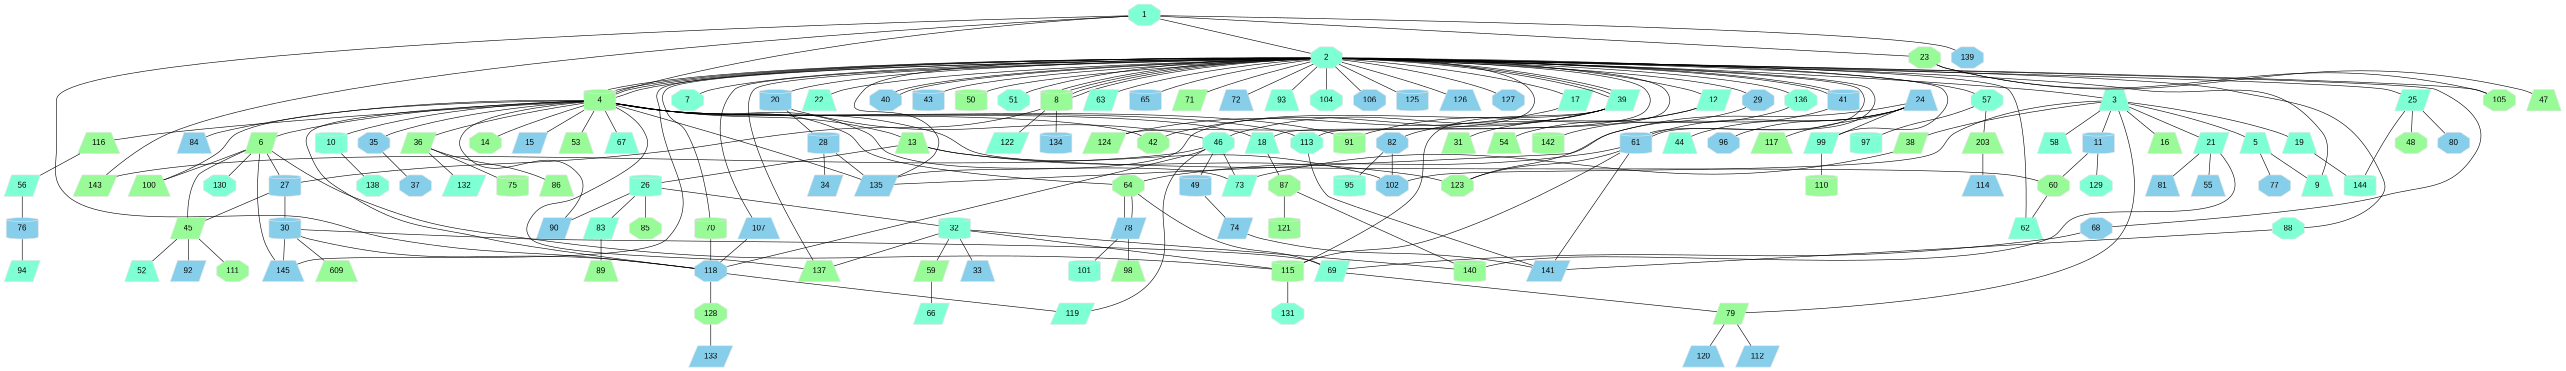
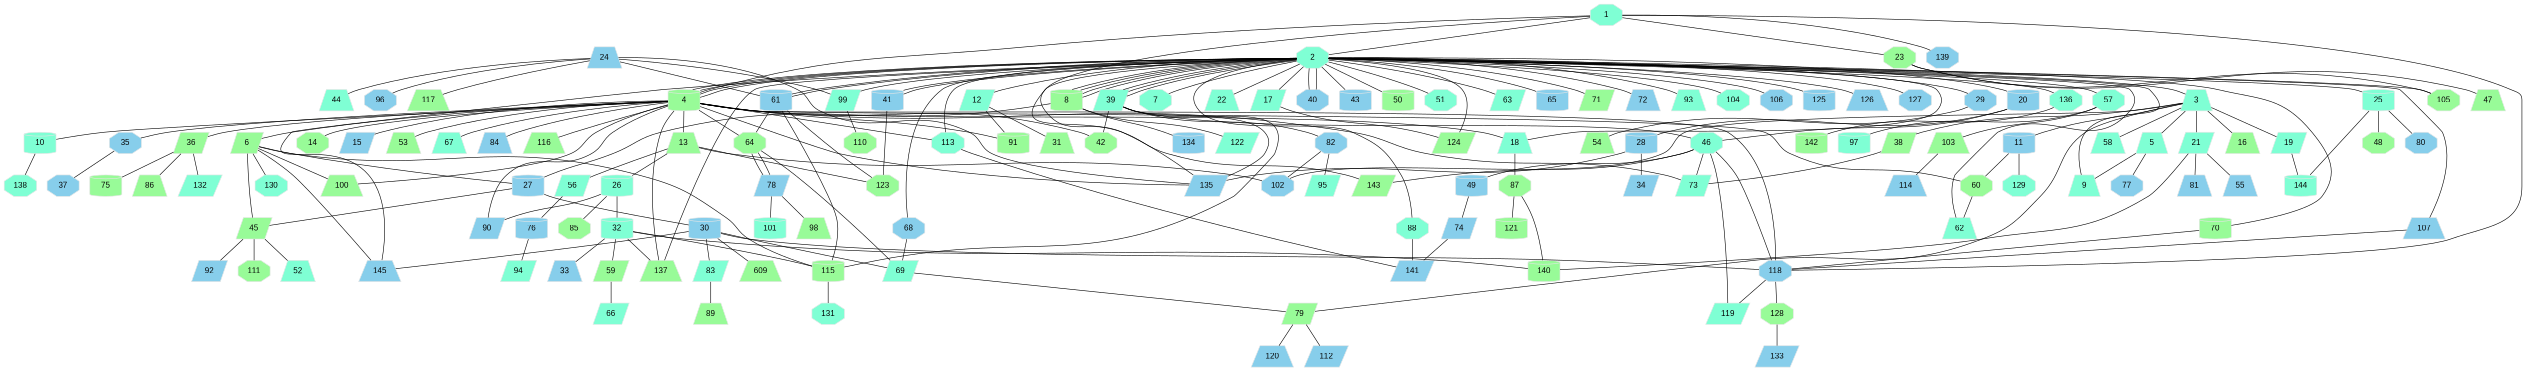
(2413, 100) -> (2378, 100)
(1983, 143) -> (1948, 143)
(2300, 143) -> (2289, 143)
(60, 164) -> (629, 163)
(1349, 186) -> (1323, 186)
(1822, 186) -> (860, 143)
(623, 207) -> (708, 250)
(1592, 207) -> none
